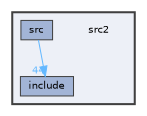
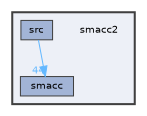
(99, 30) -> (99, 30)
(47, 86) -> (47, 86)
